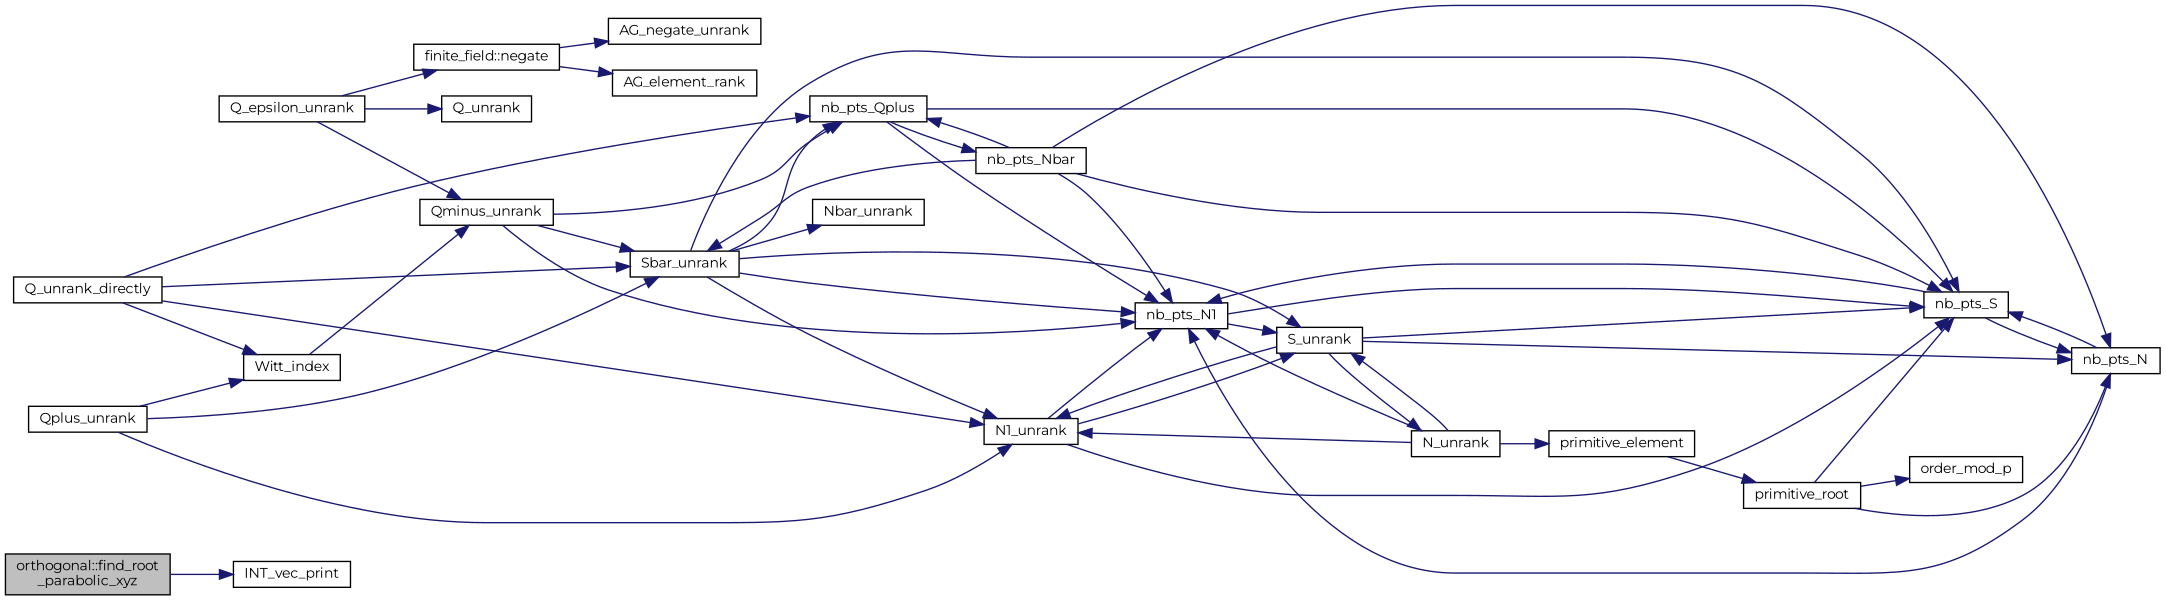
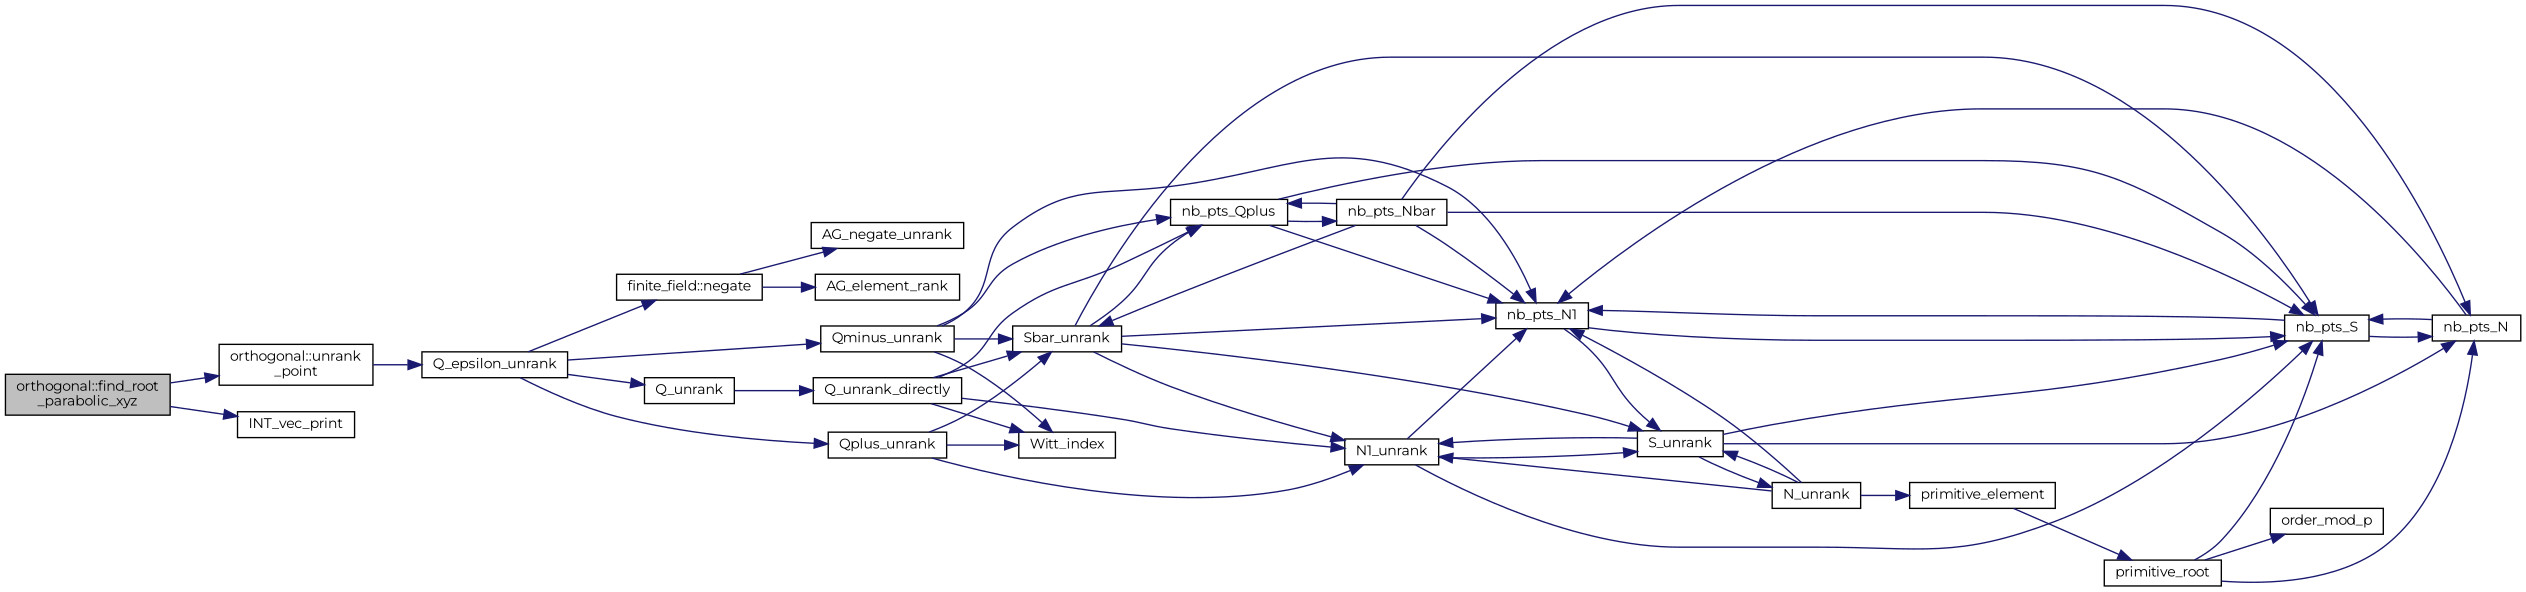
(868, 212) -> none
(384, 294) -> (991, 382)
none -> (296, 365)
none -> (767, 391)
none -> (663, 427)
